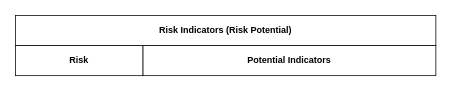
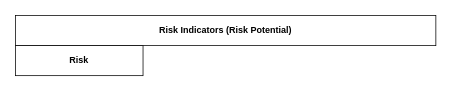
(289, 60) -> none
